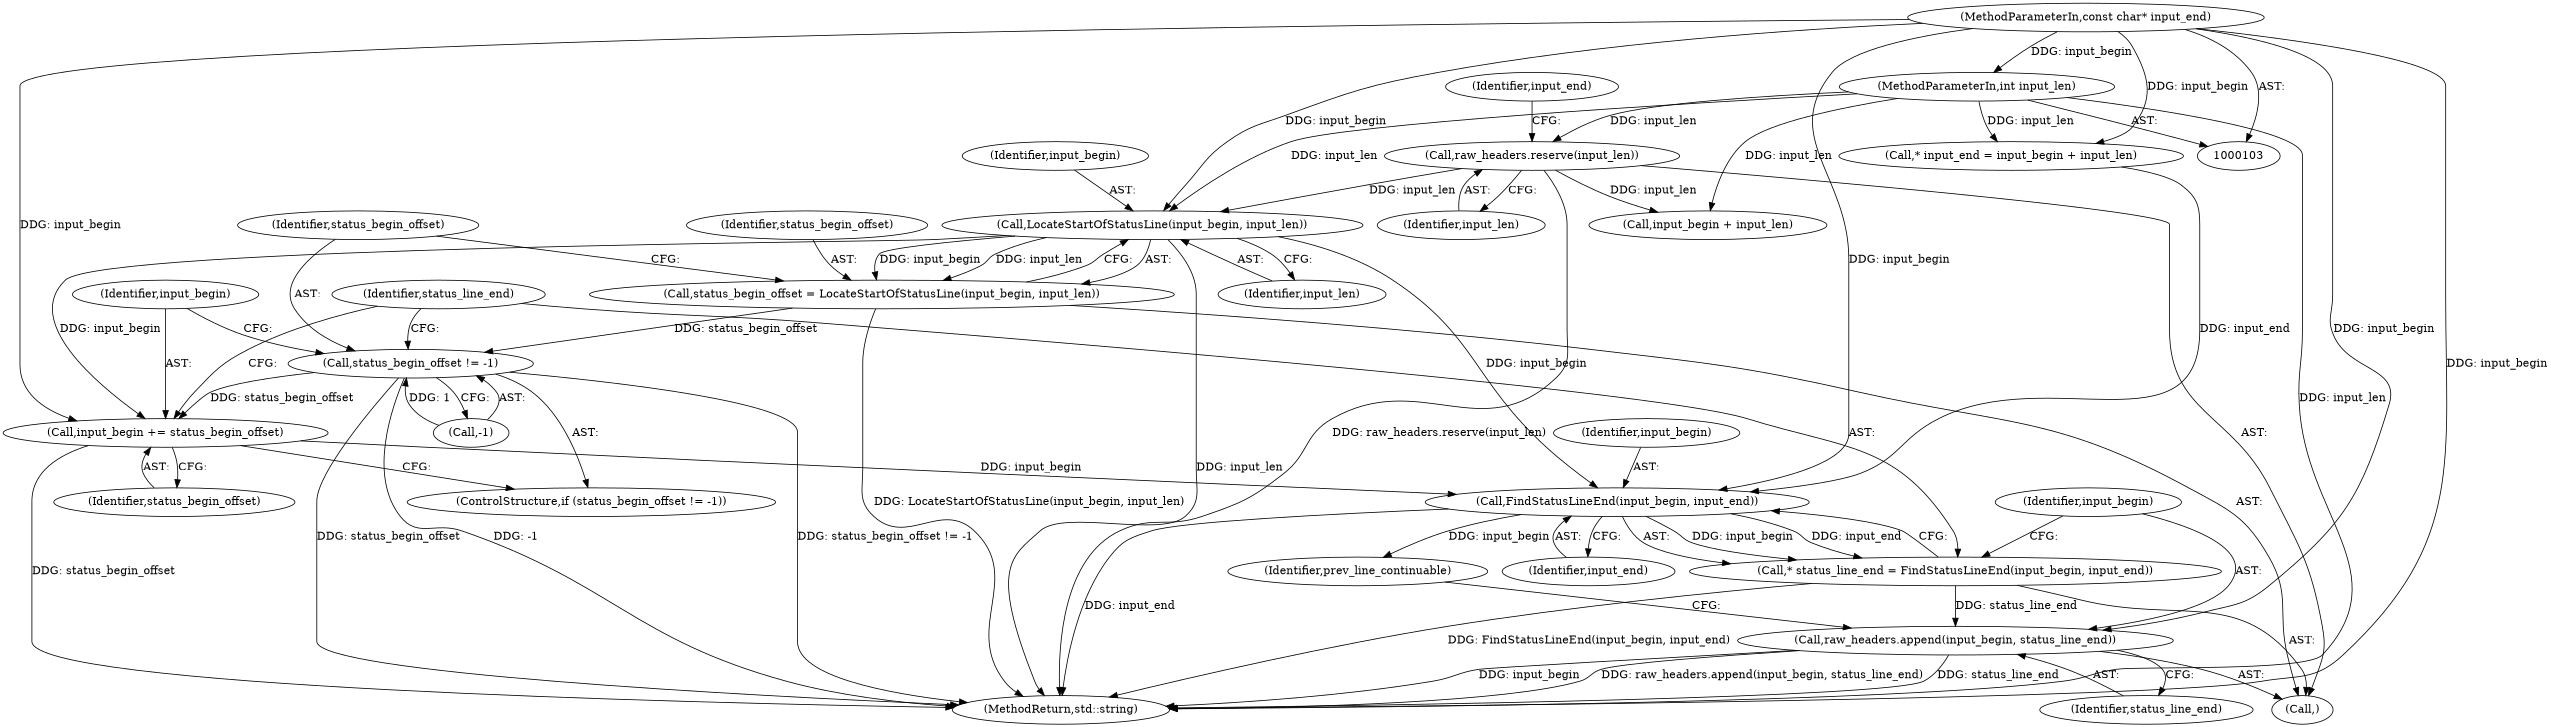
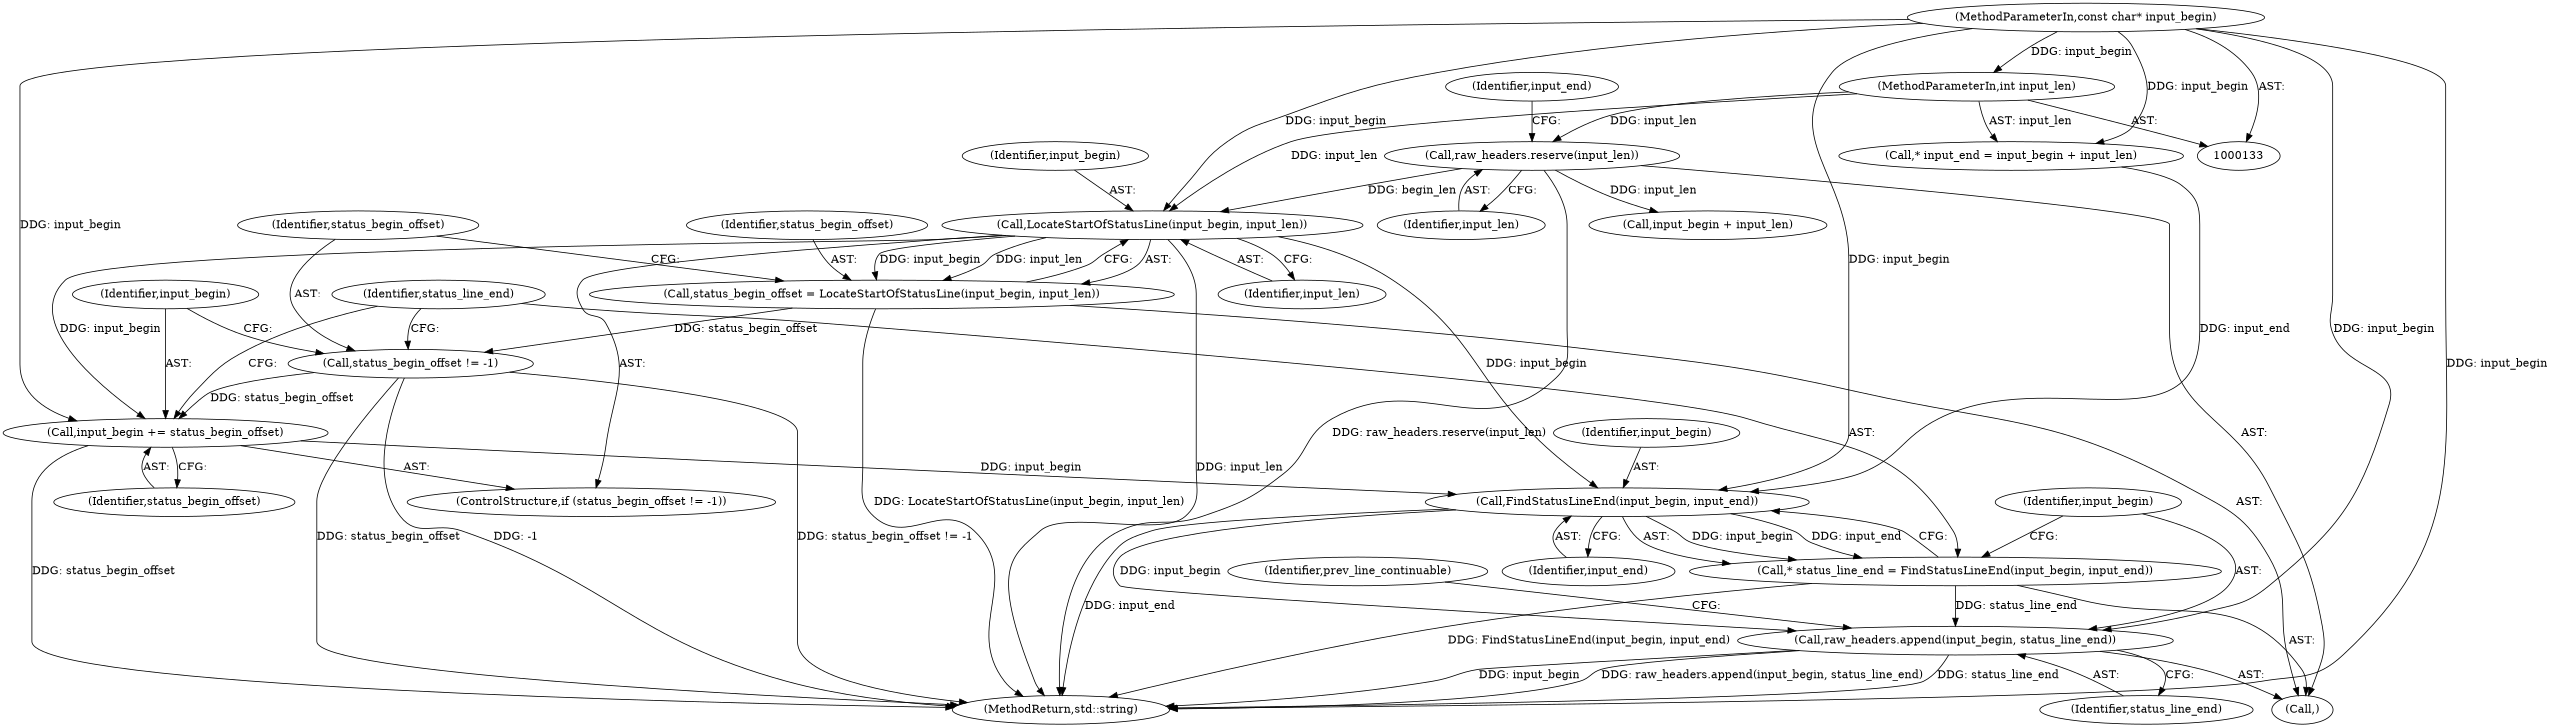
(2086, 18) -> (2086, 18)
(2031, 121) -> (2031, 121)
(1785, 123) -> none
(2239, 156) -> (2239, 156)
(1412, 191) -> (1412, 191)
(554, 415) -> (681, 262)
(471, 433) -> none
(419, 468) -> (419, 468)
(1454, 529) -> (1267, 599)
(2131, 668) -> none
